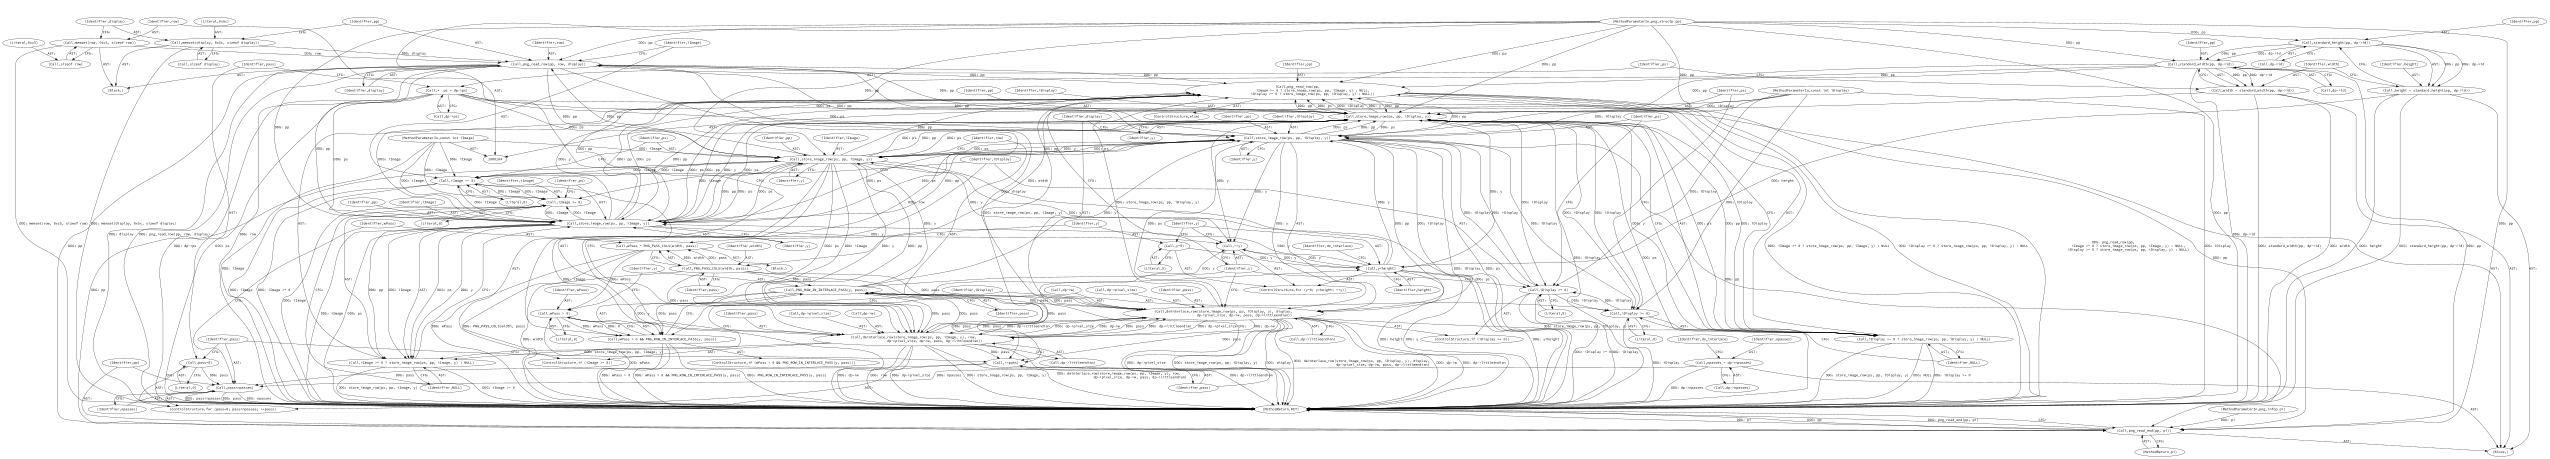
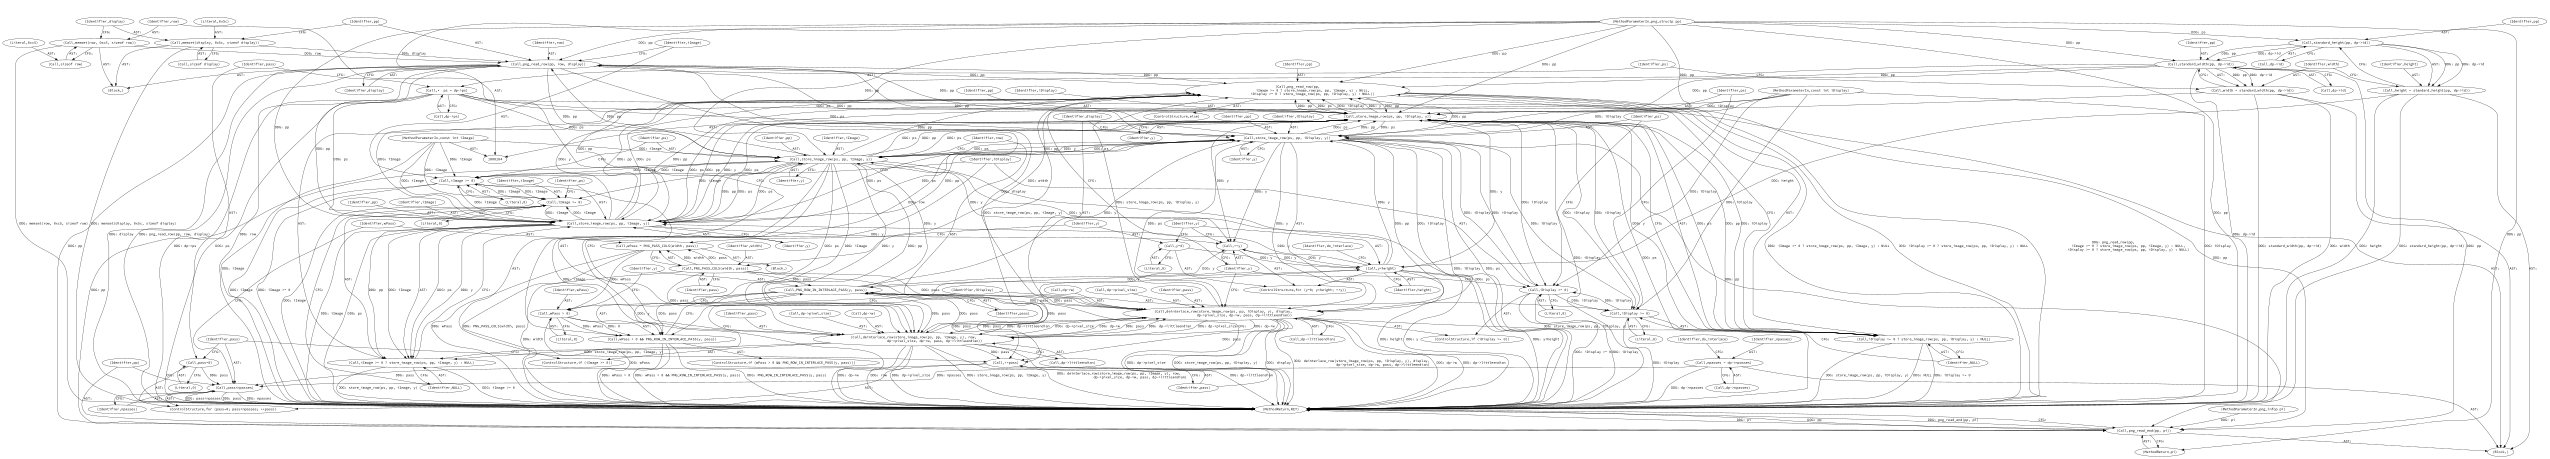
(2391, 30) -> (2412, 30)
none -> (1104, 278)
(624, 326) -> (653, 306)
